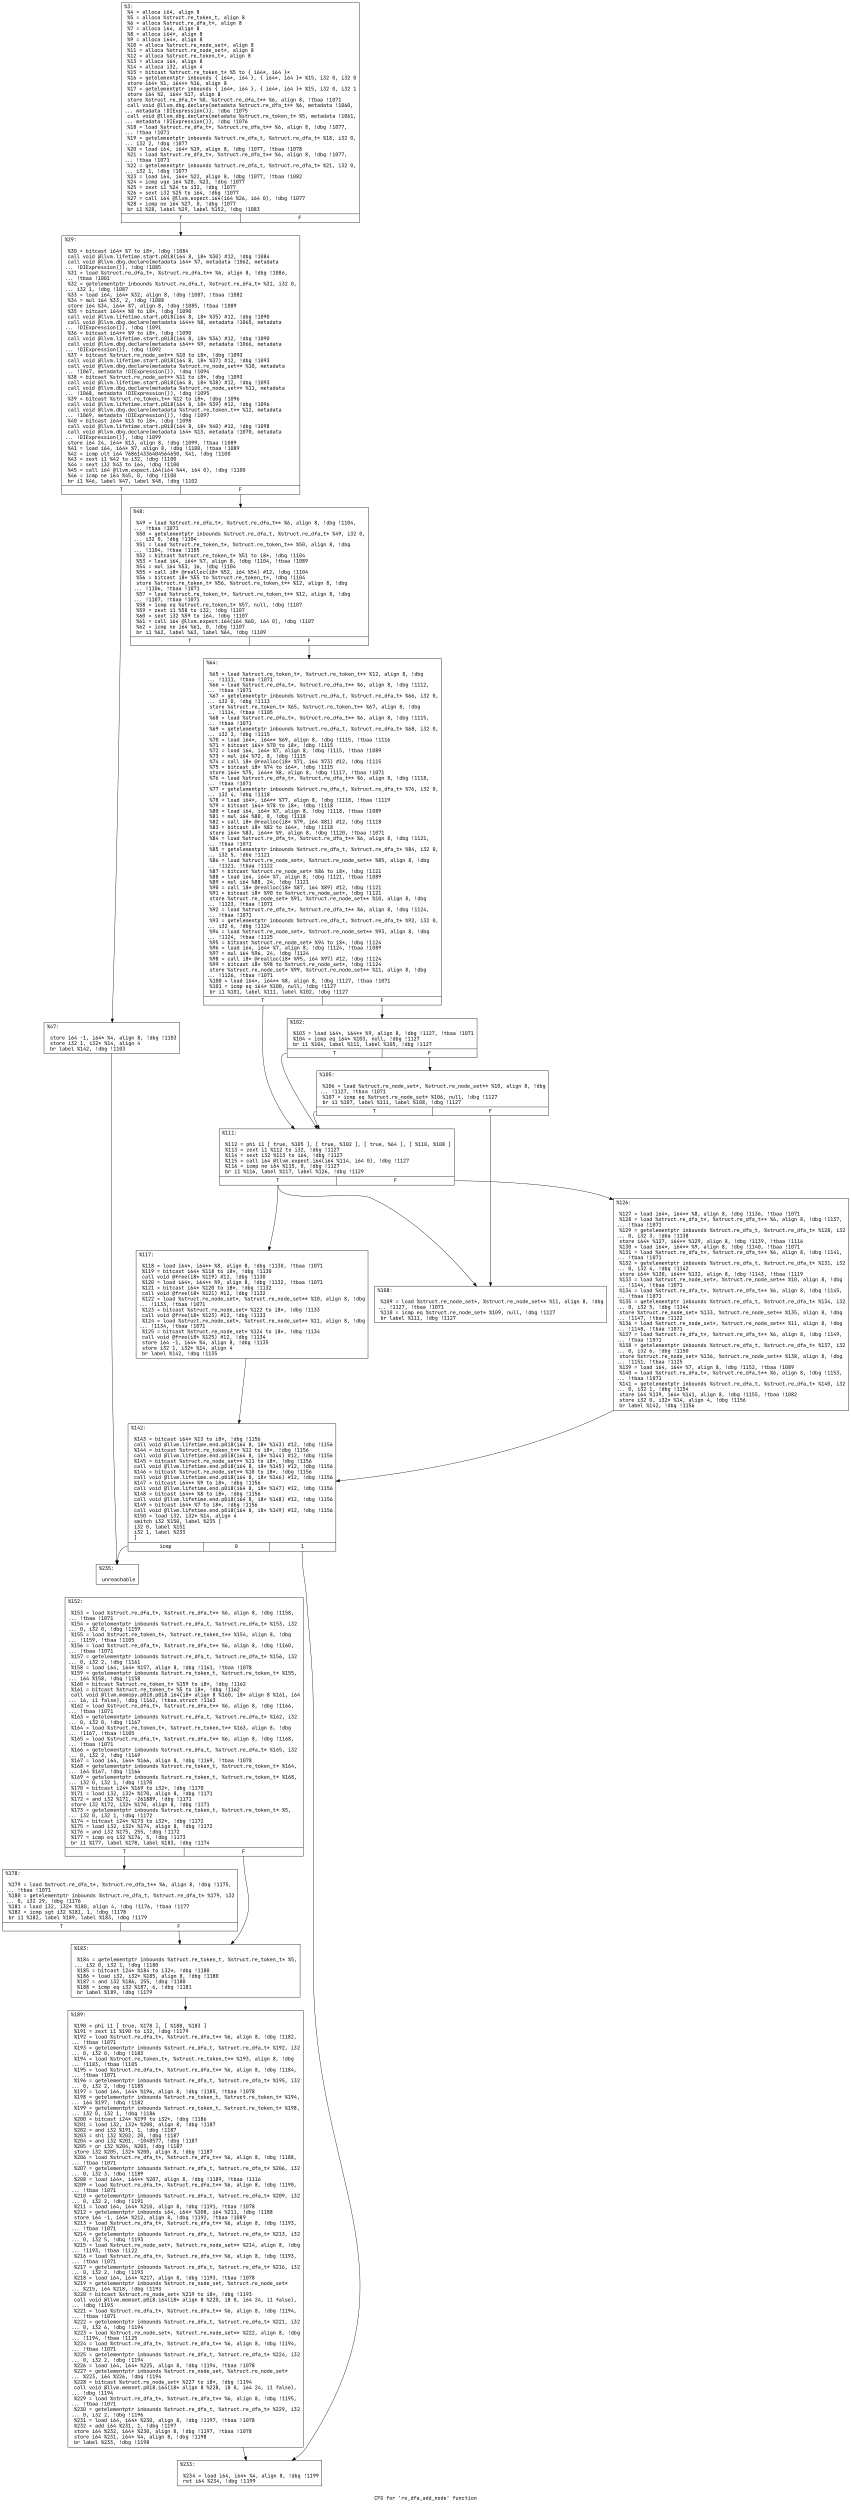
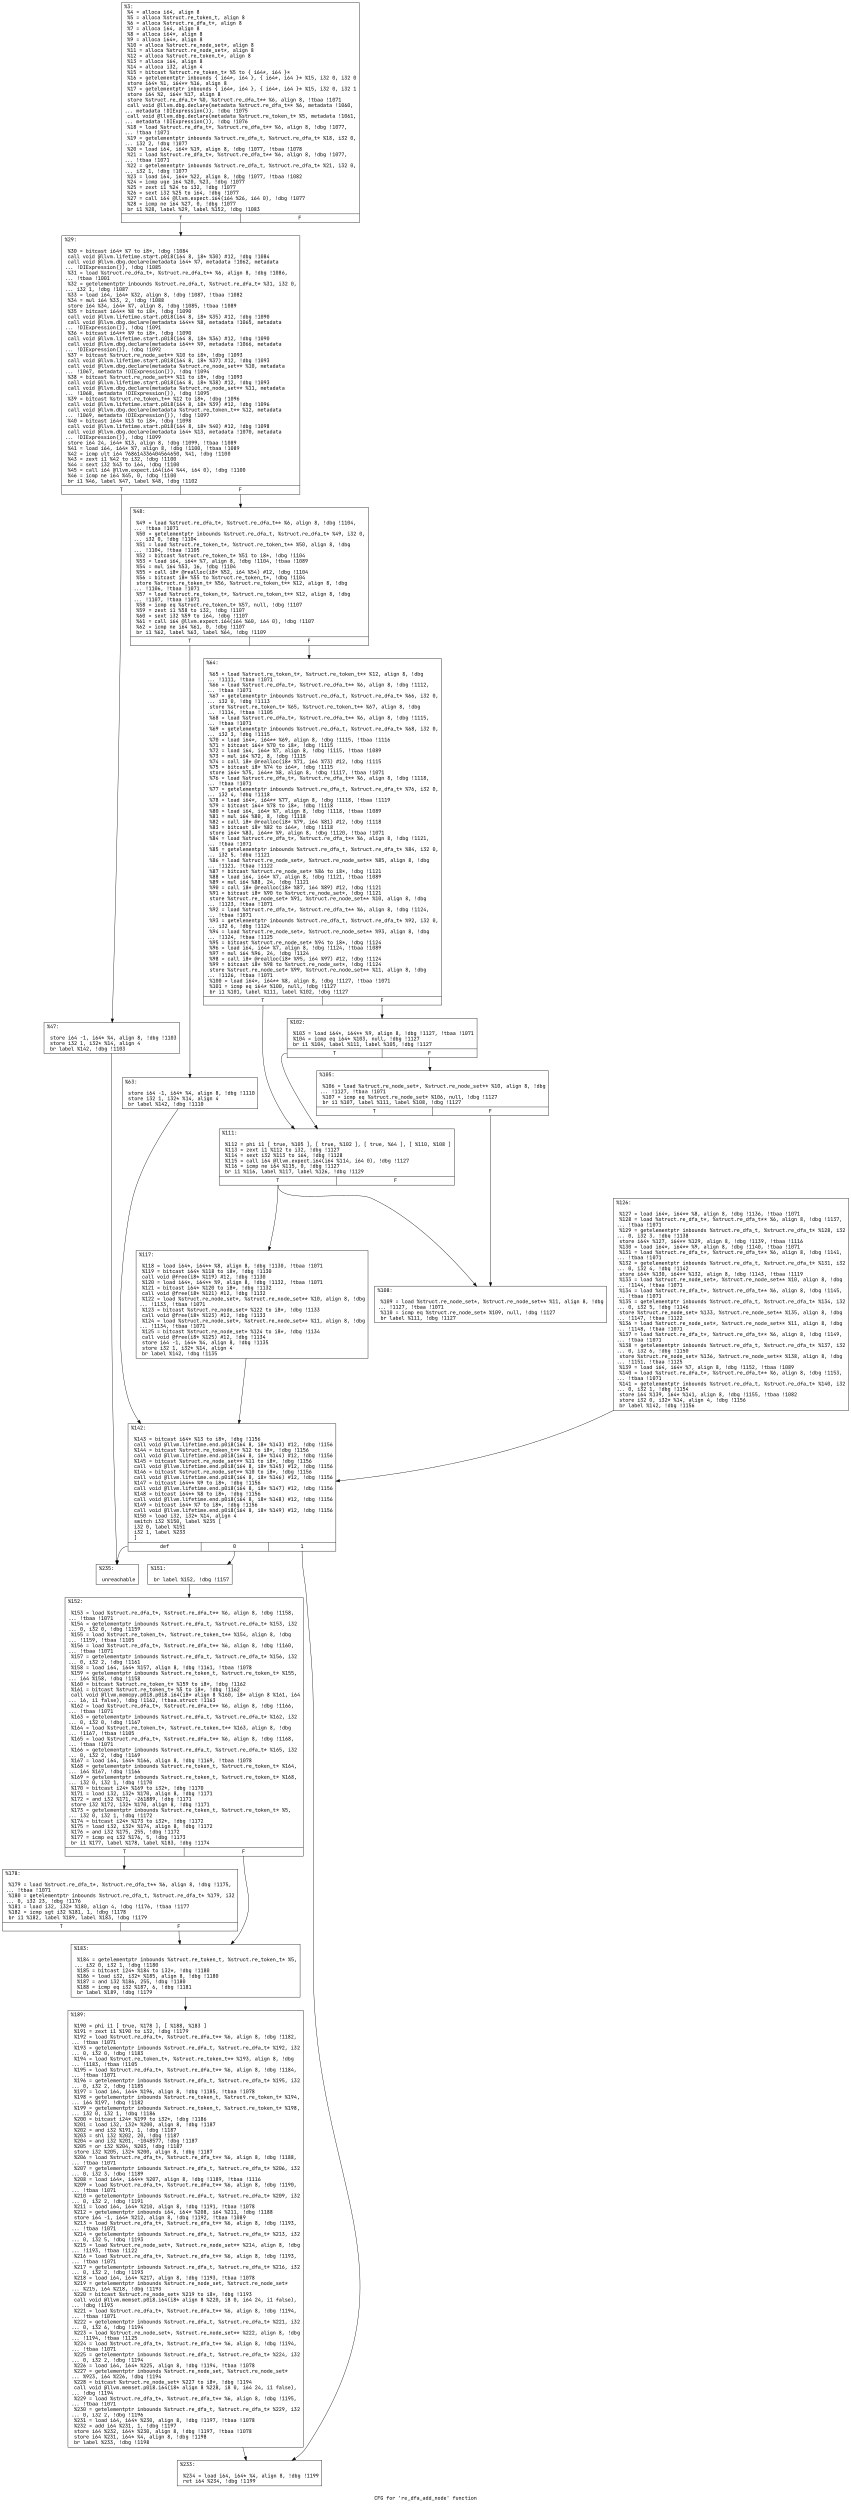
none -> (190, 1093)
(314, 1118) -> none
(283, 1155) -> (283, 1155)
(533, 1184) -> none
(653, 1307) -> (653, 1307)
(166, 1547) -> (165, 1547)
none -> (190, 1574)
(43, 1901) -> (43, 1901)
(116, 2377) -> (116, 2377)
